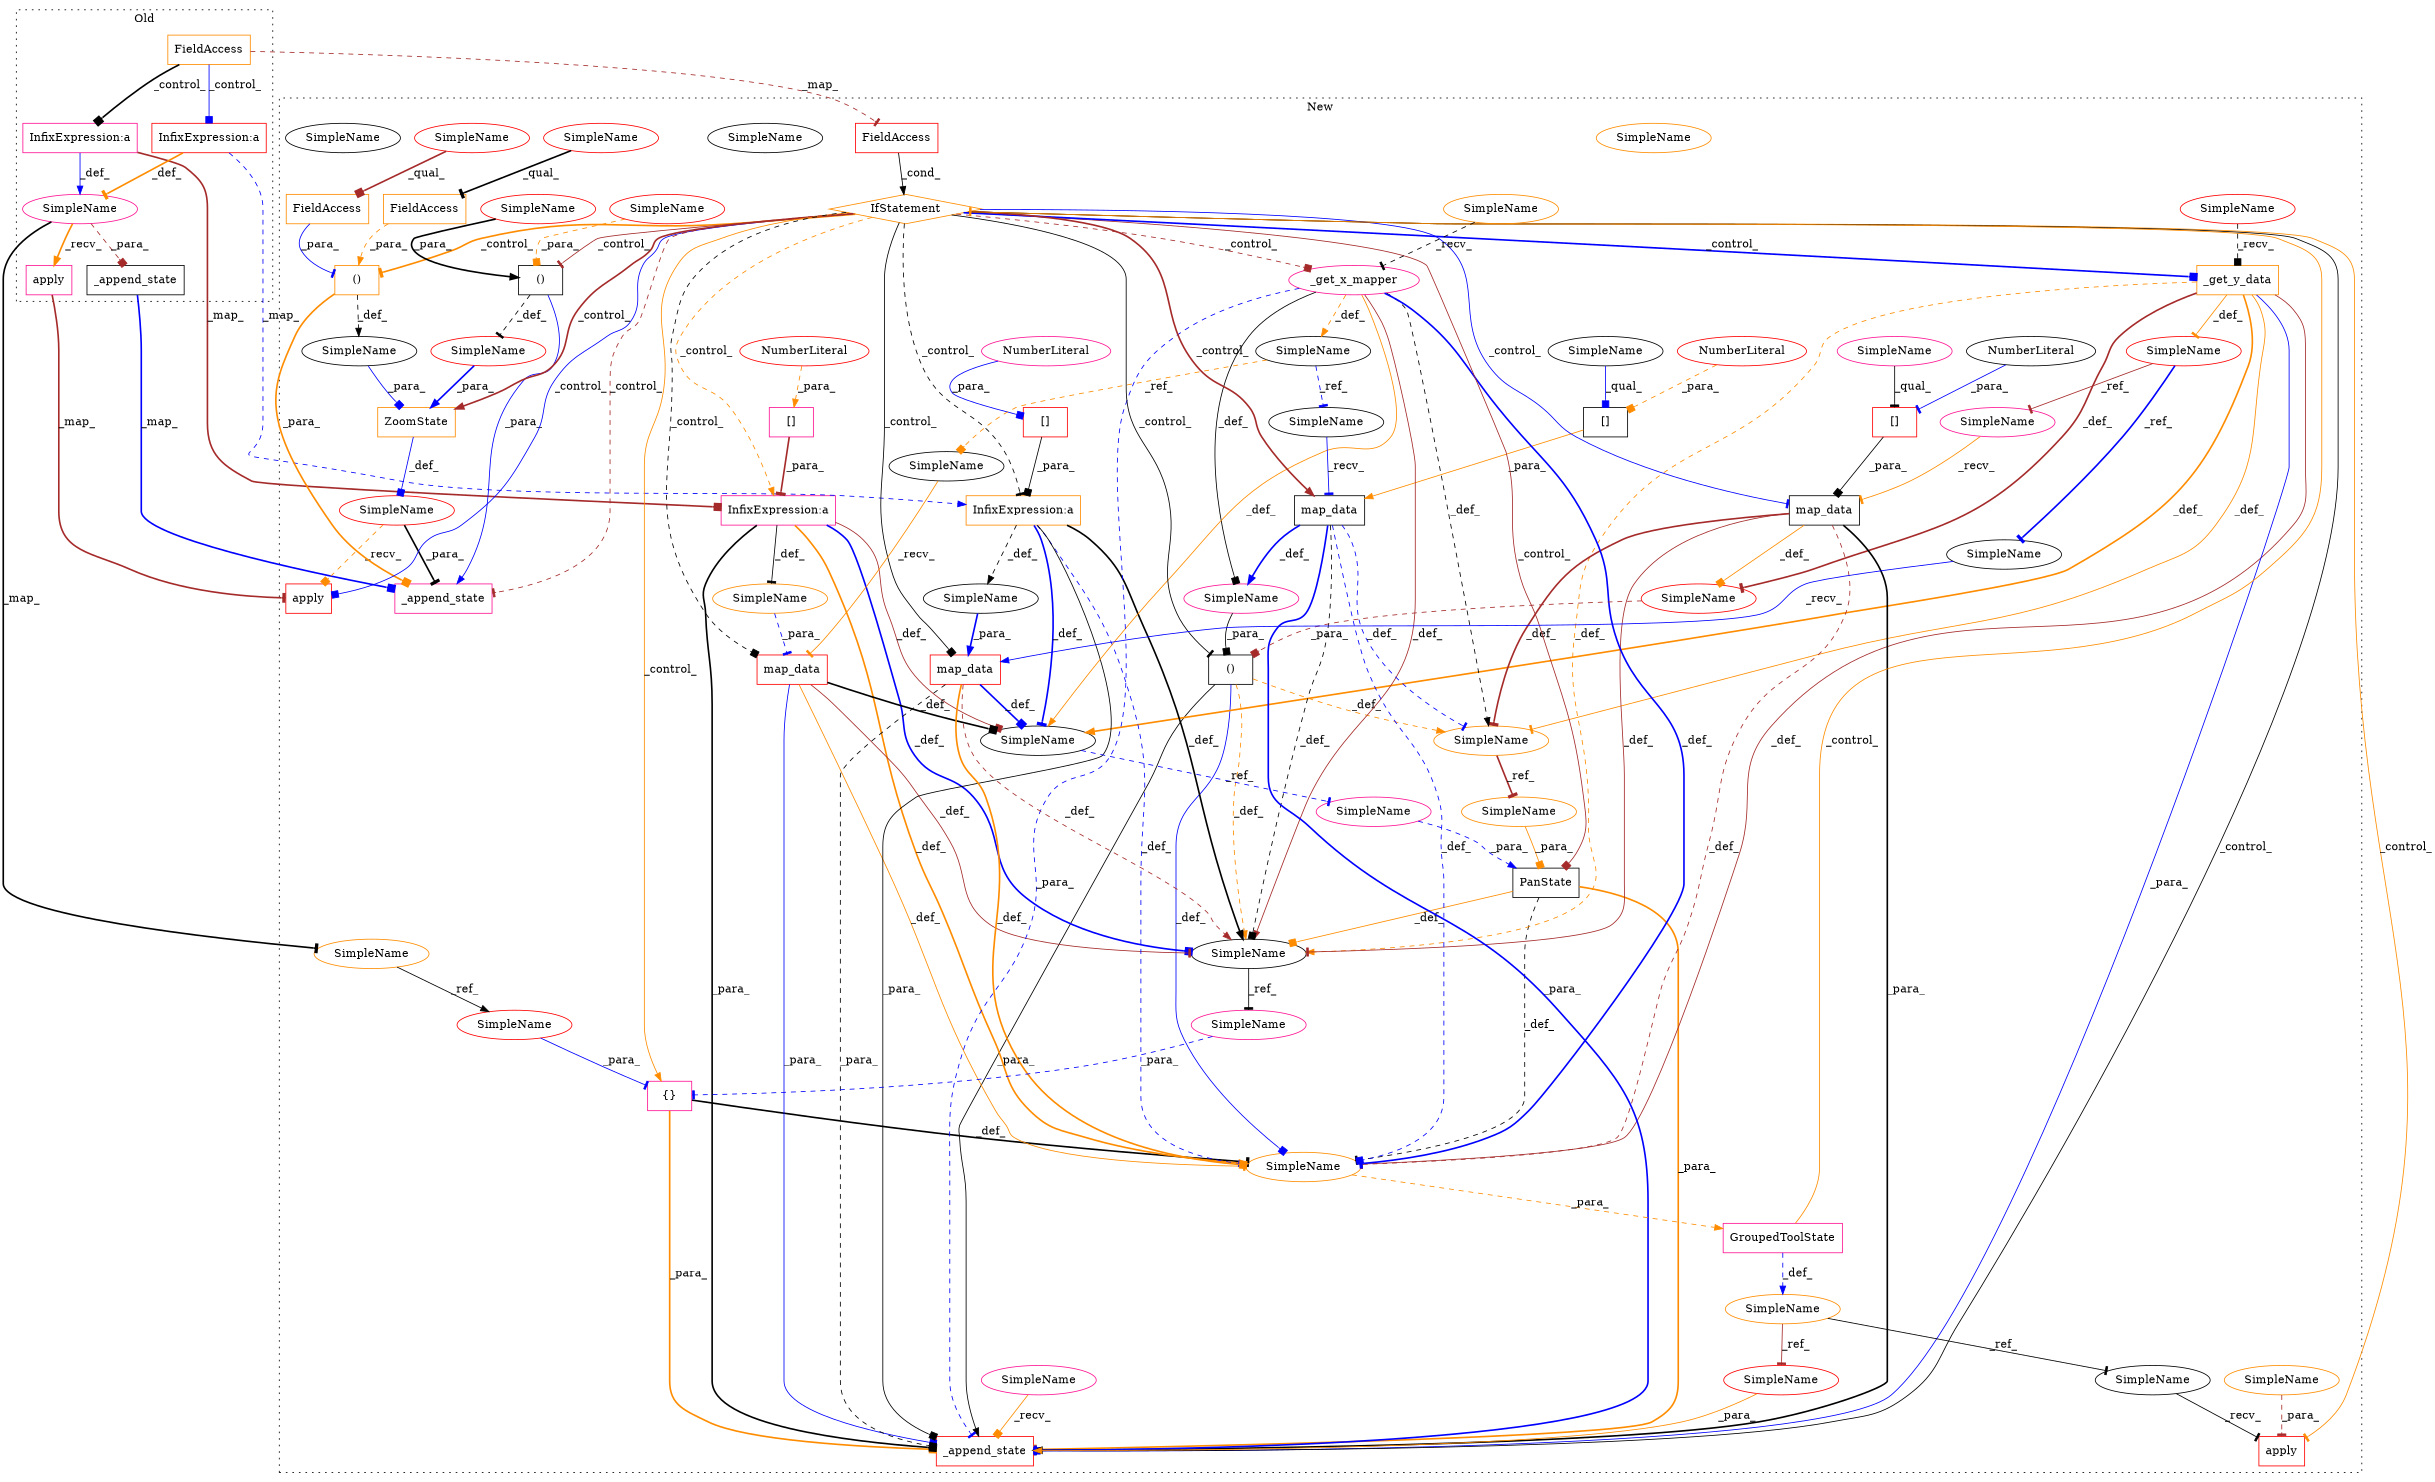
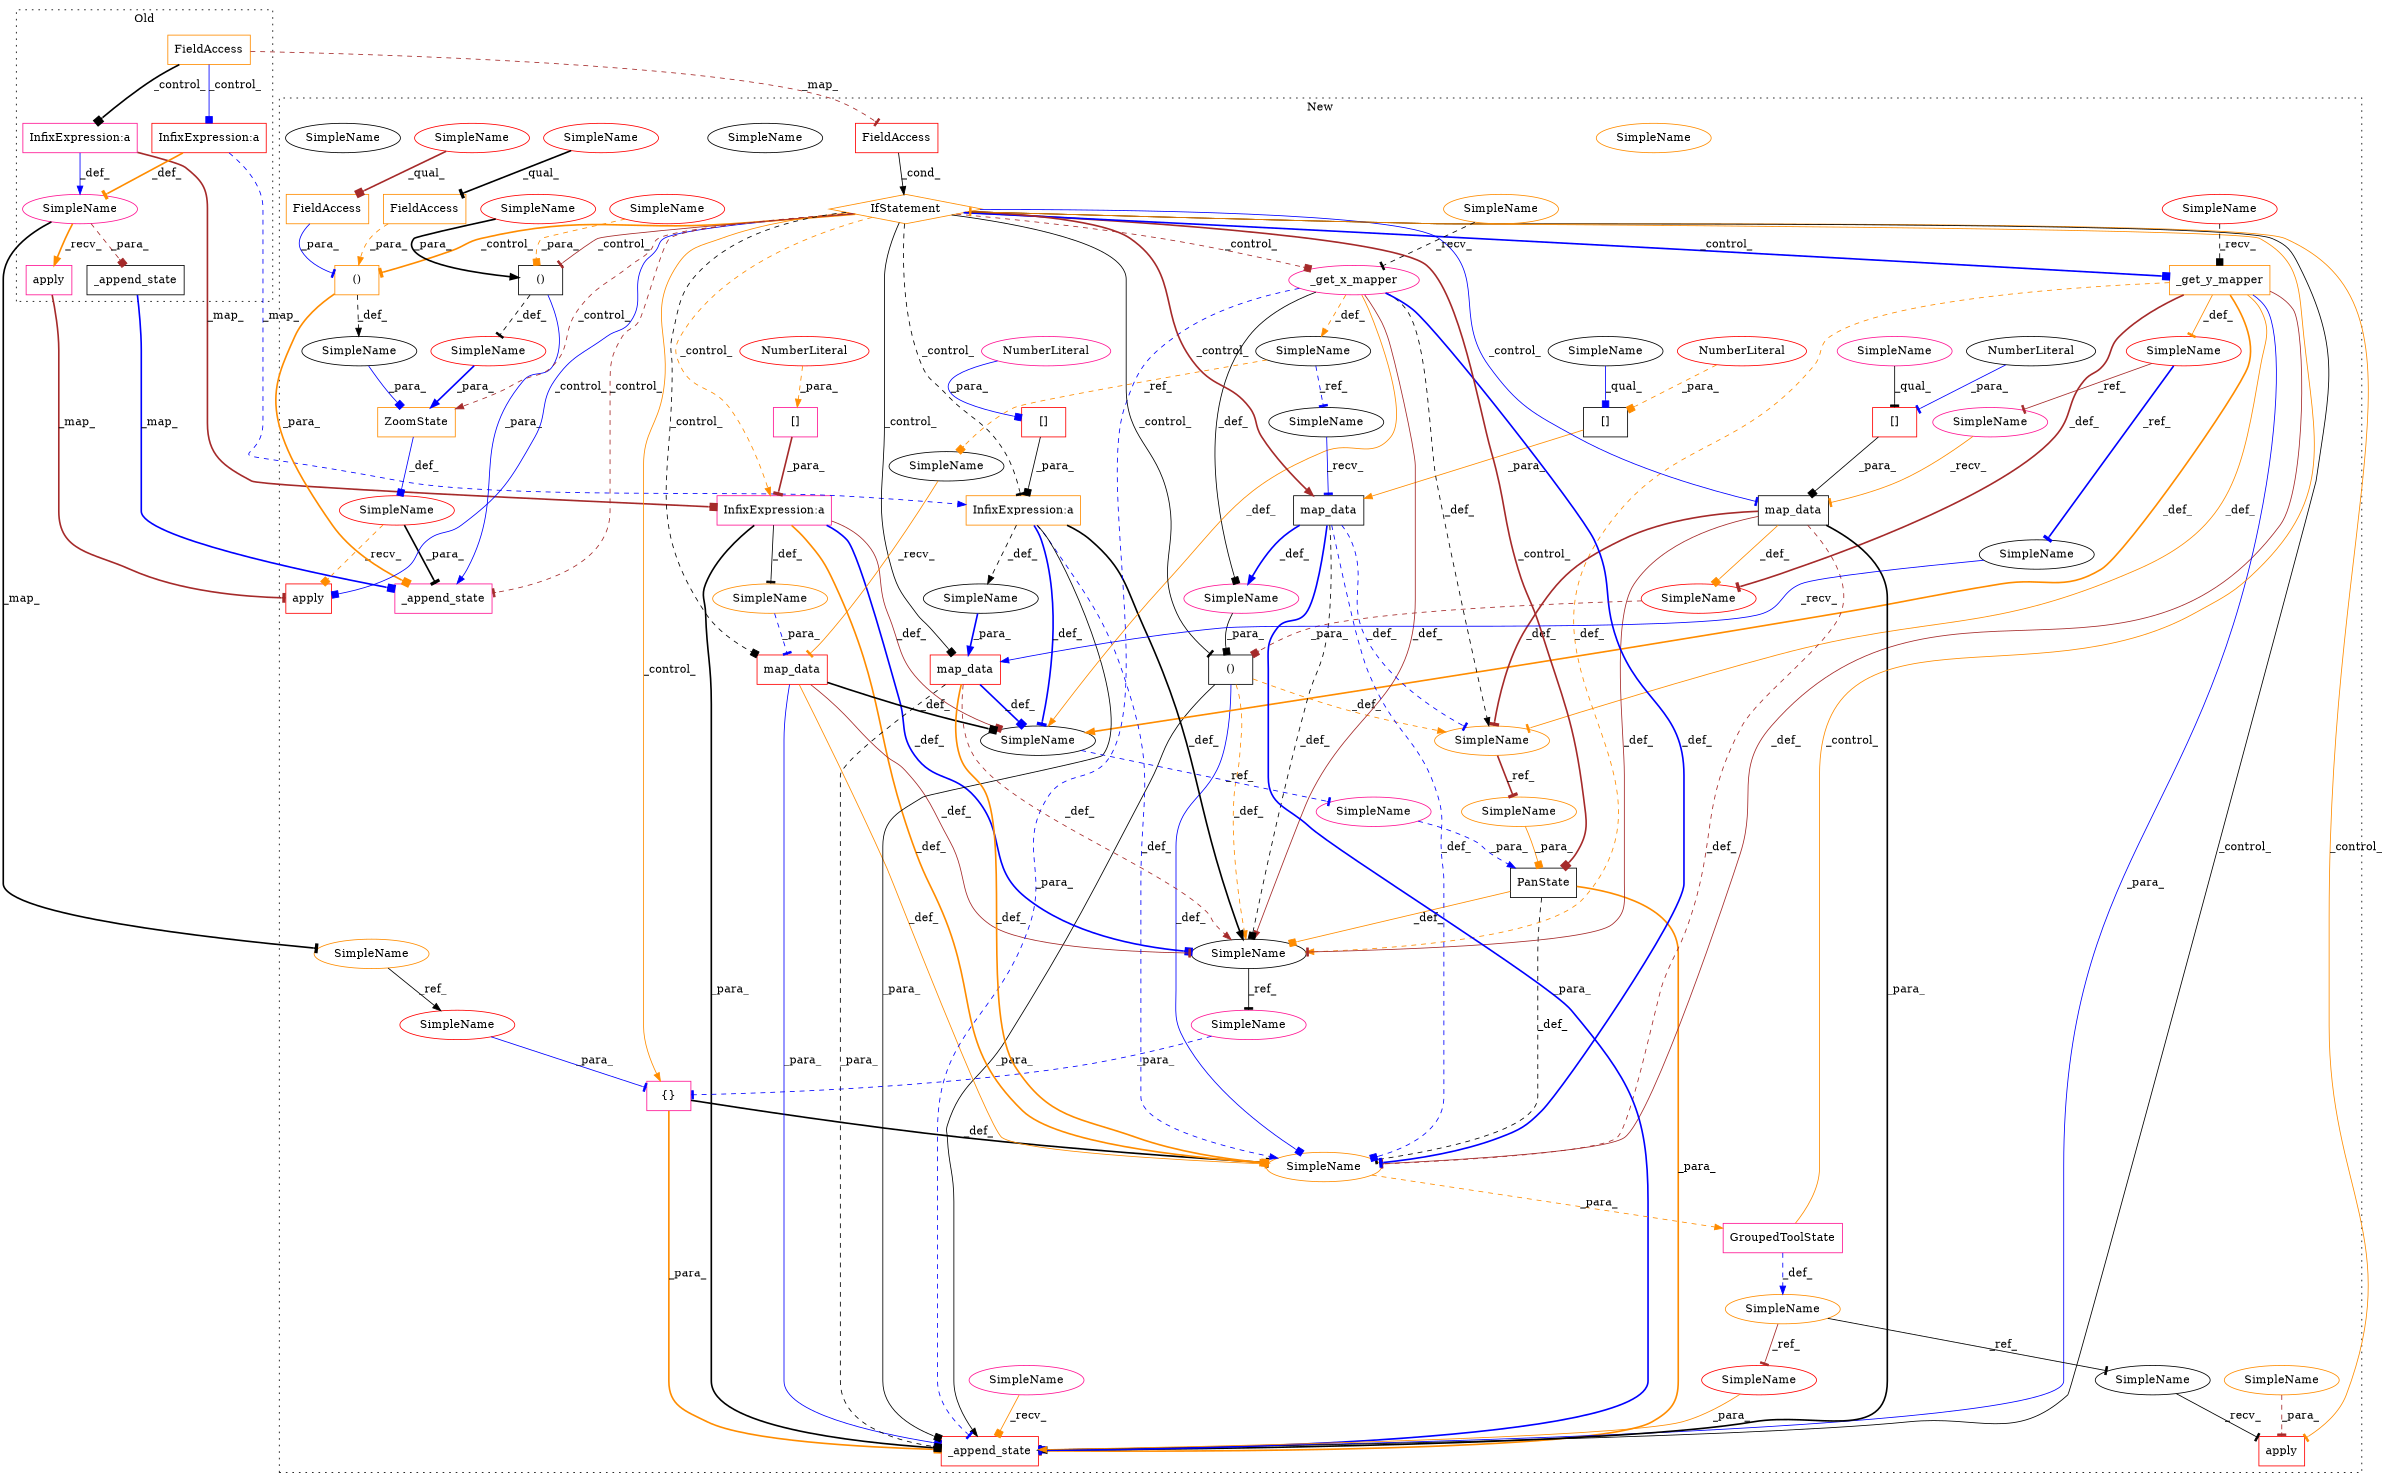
(633, 264) -> (633, 264)
(2238, 280) -> (2220, 280)
(1459, 339) -> (1462, 337)
